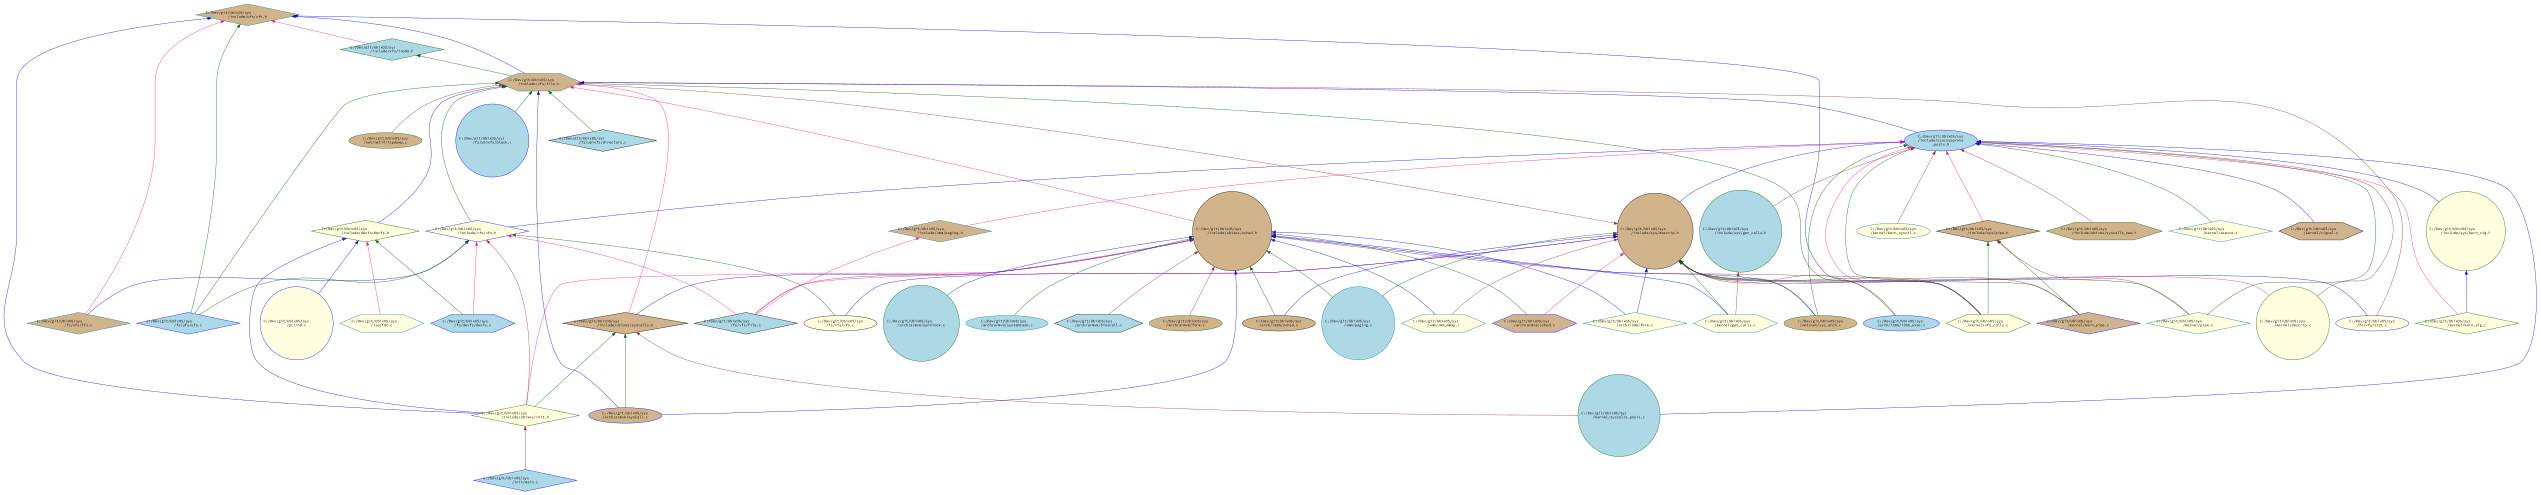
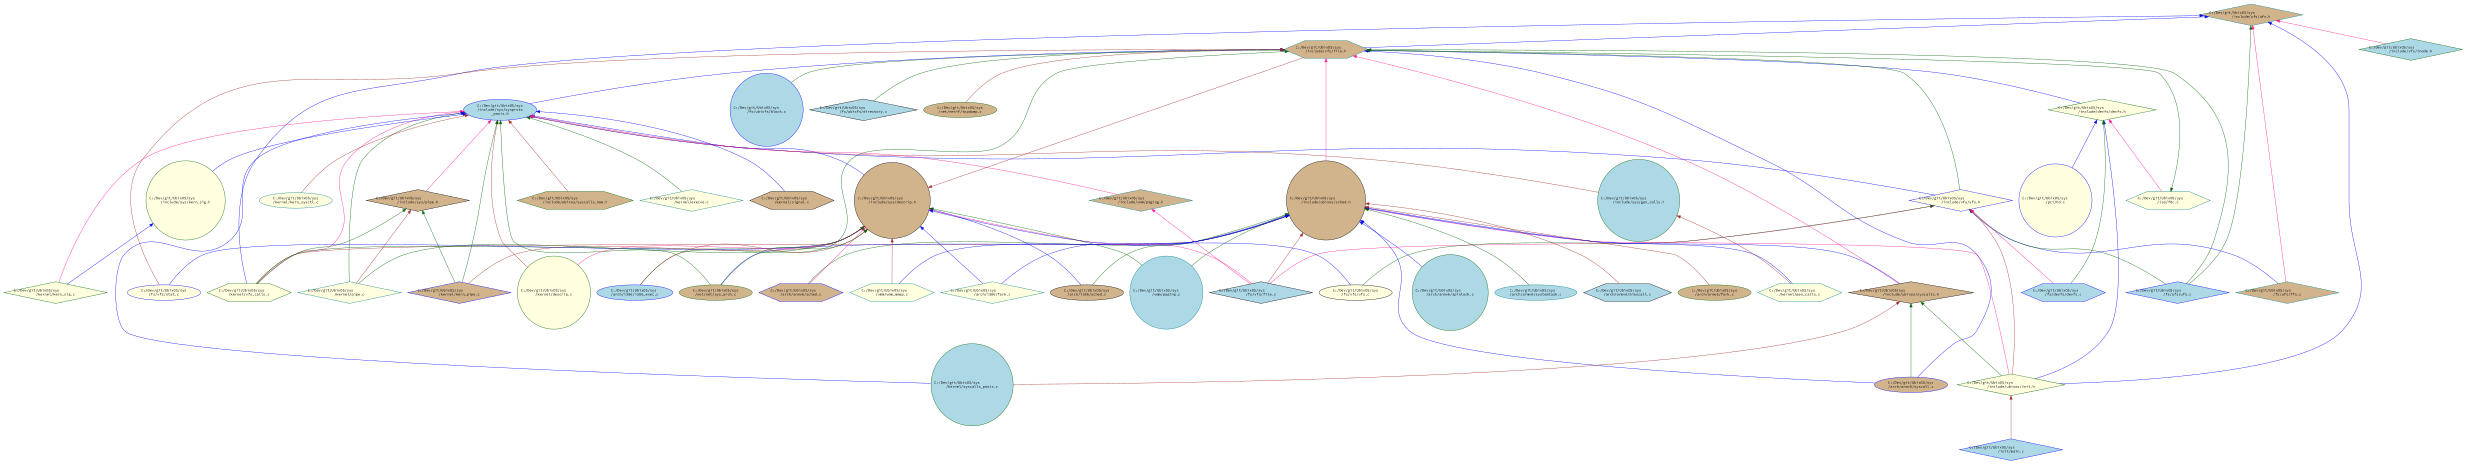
(466, 66) -> (1823, 57)
(1705, 289) -> none
